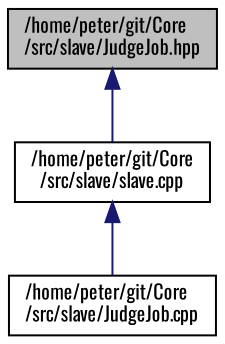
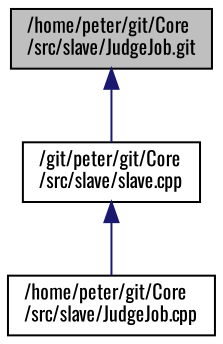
(112, 39) -> (111, 39)
(112, 172) -> (111, 172)
